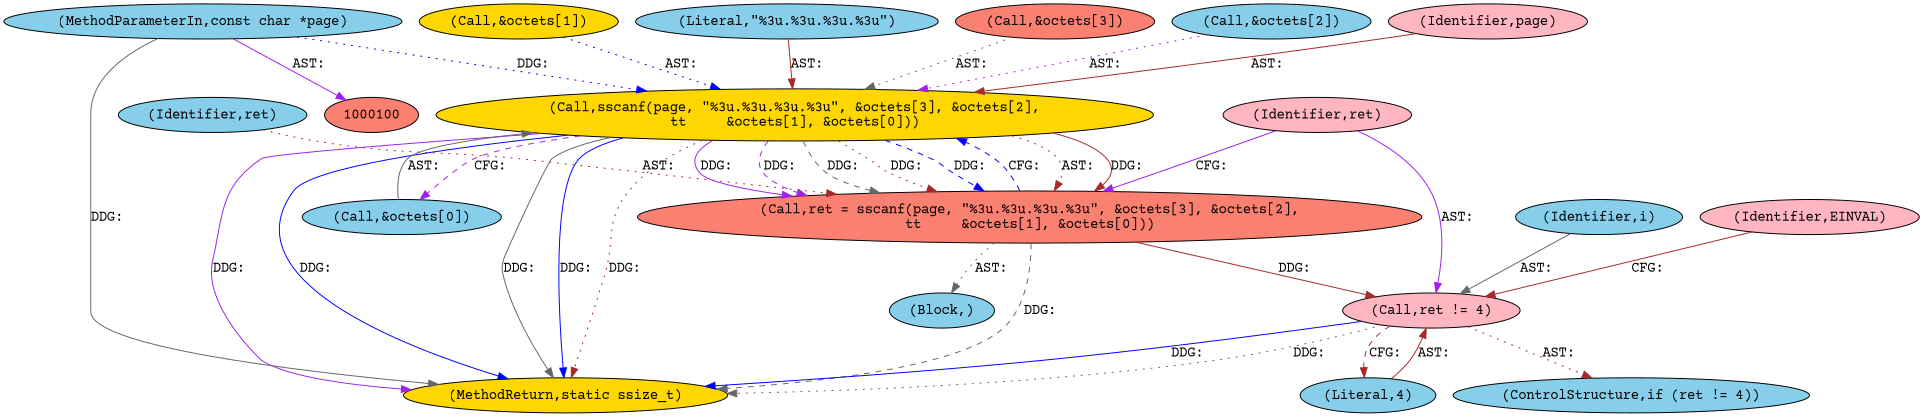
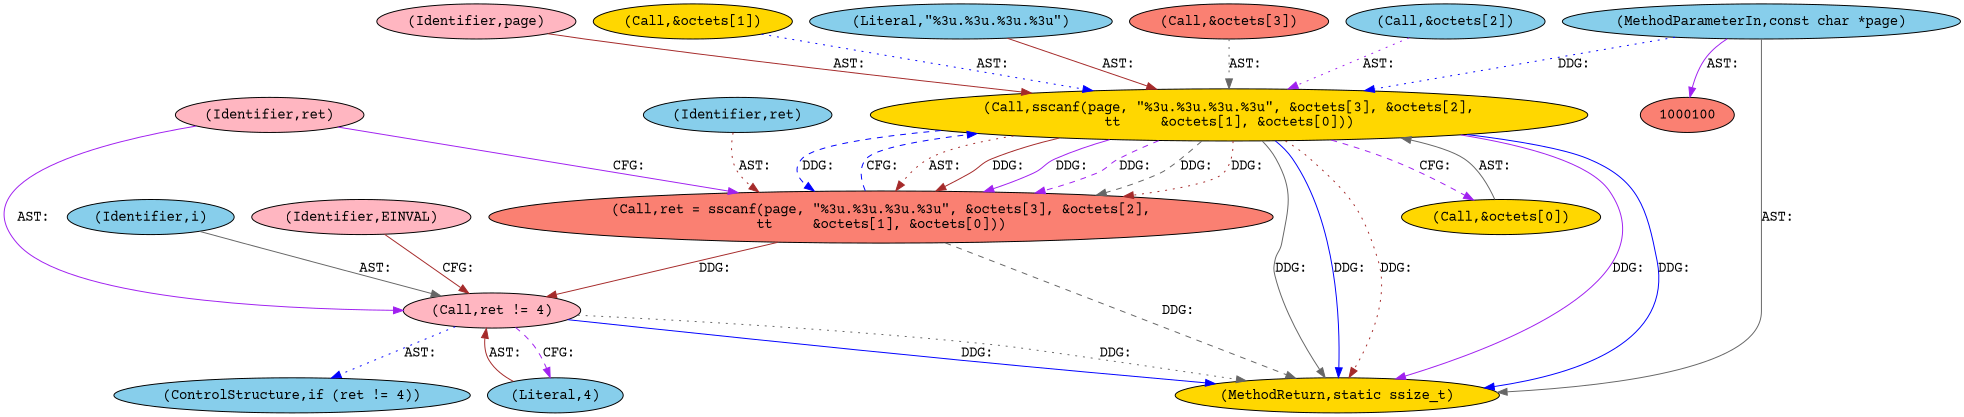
(111, 217) -> (1782, 217)
(402, 217) -> (1501, 217)
(942, 311) -> none
(1371, 343) -> (534, 346)
(1525, 351) -> (398, 351)
